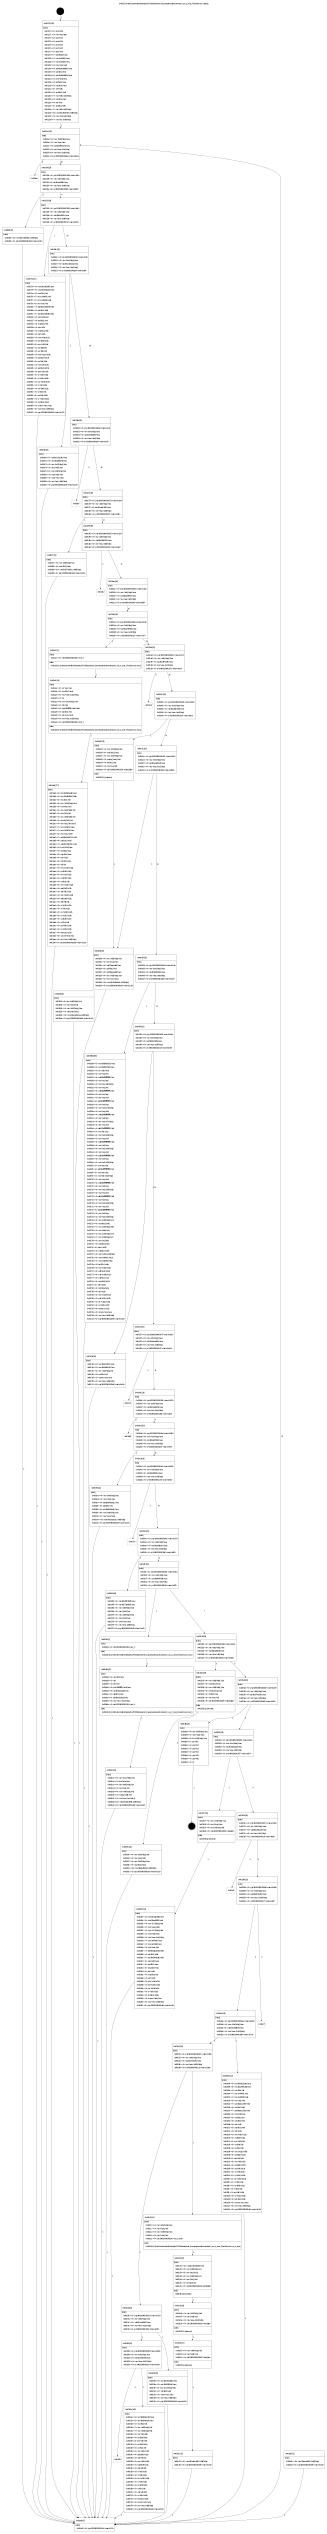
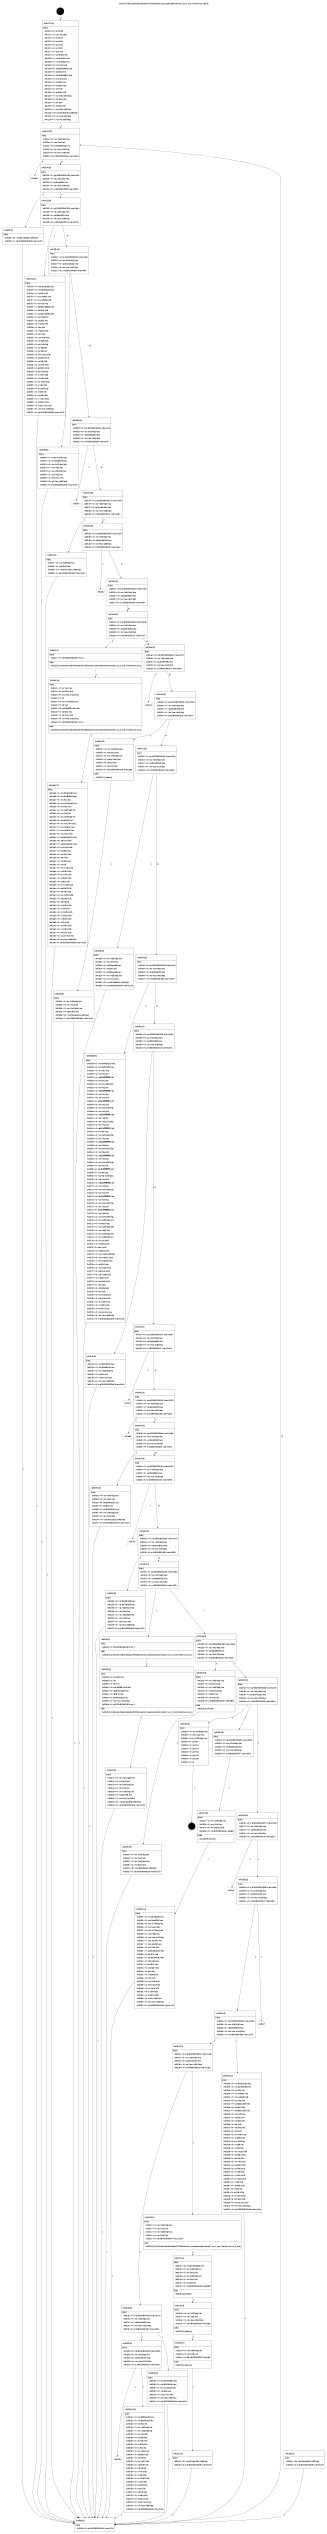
(114, 864) -> (98, 886)
(245, 1784) -> (257, 1758)
